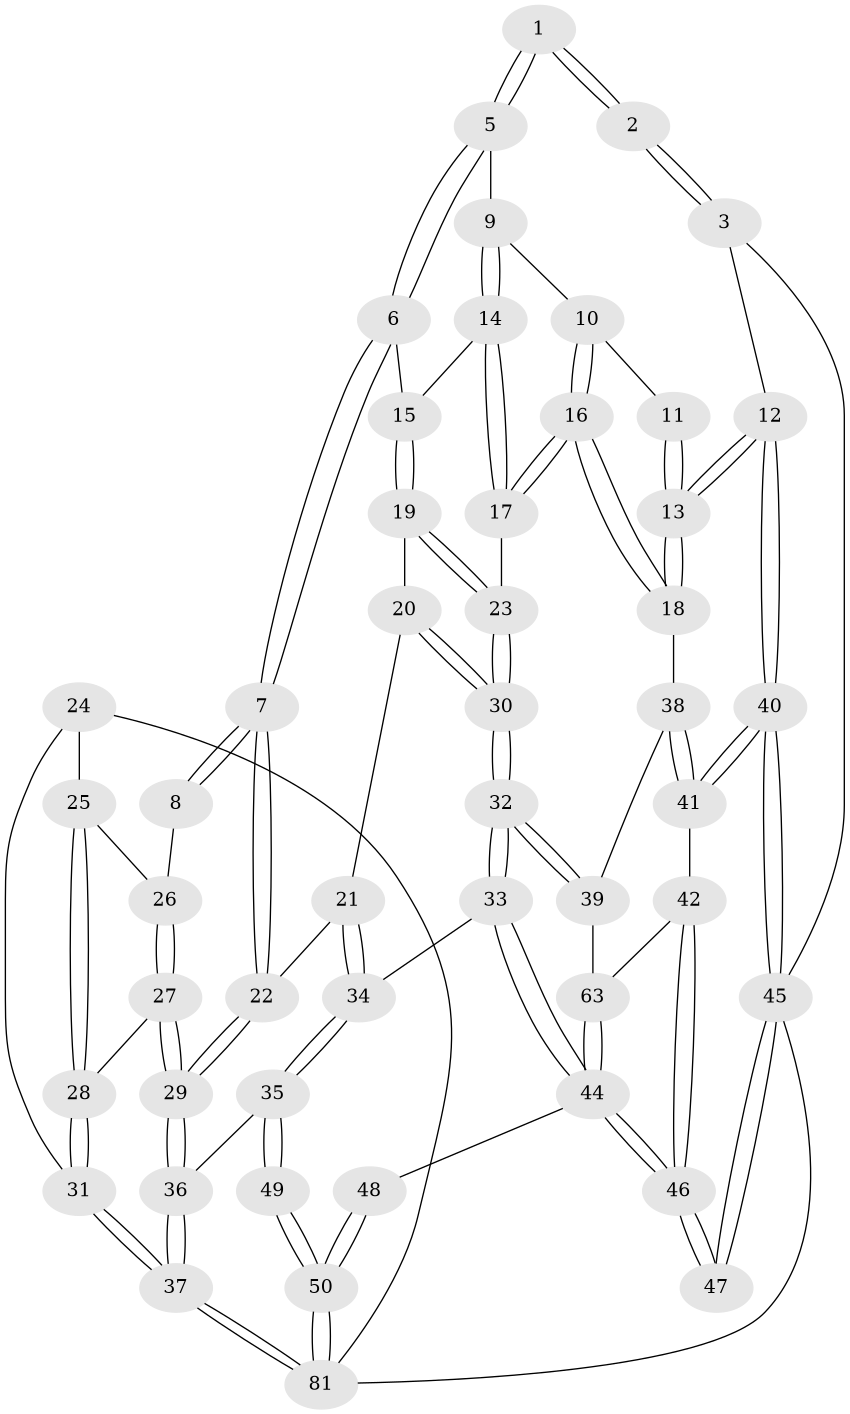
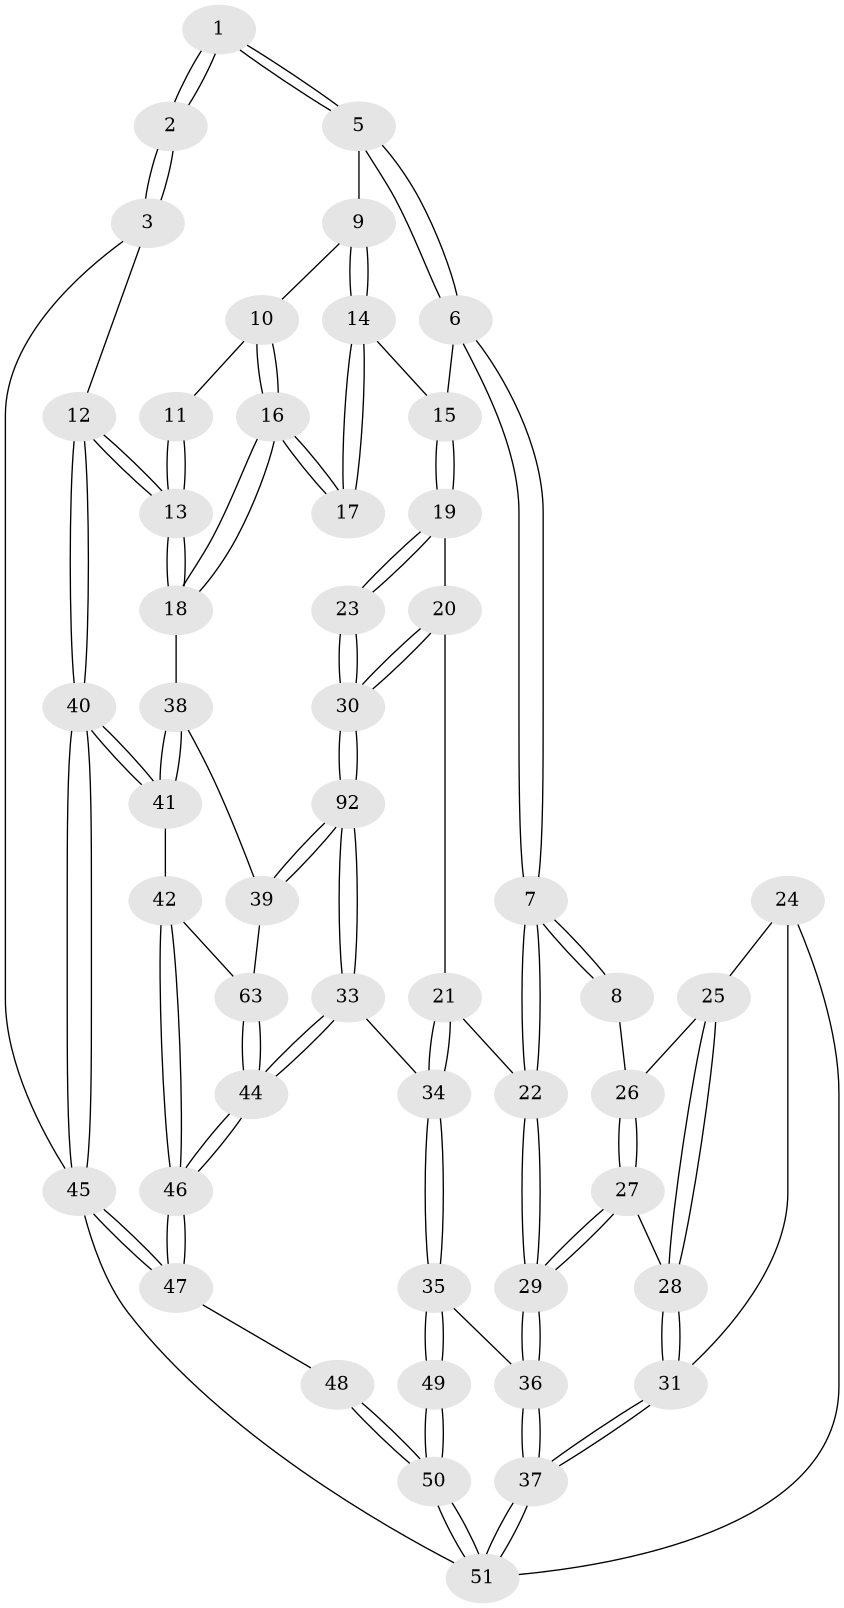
(501, 562) -> none
(501, 804) -> (348, 804)
(481, 1143) -> (257, 1336)
(321, 1385) -> (483, 1578)
